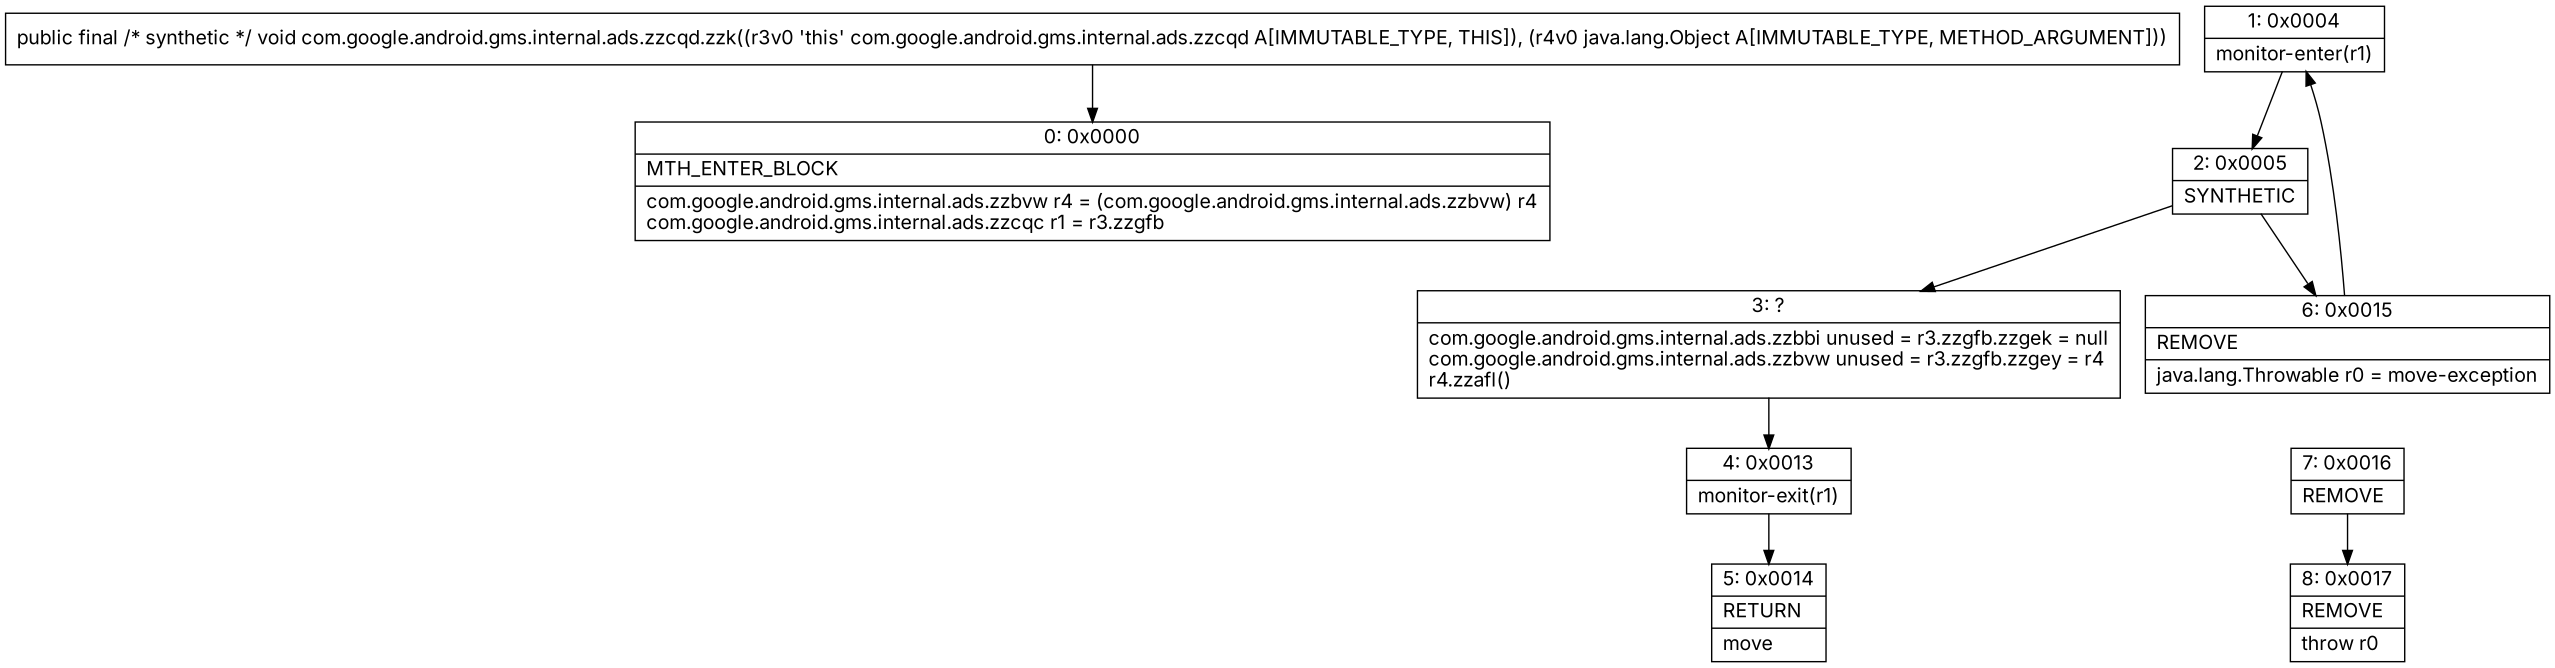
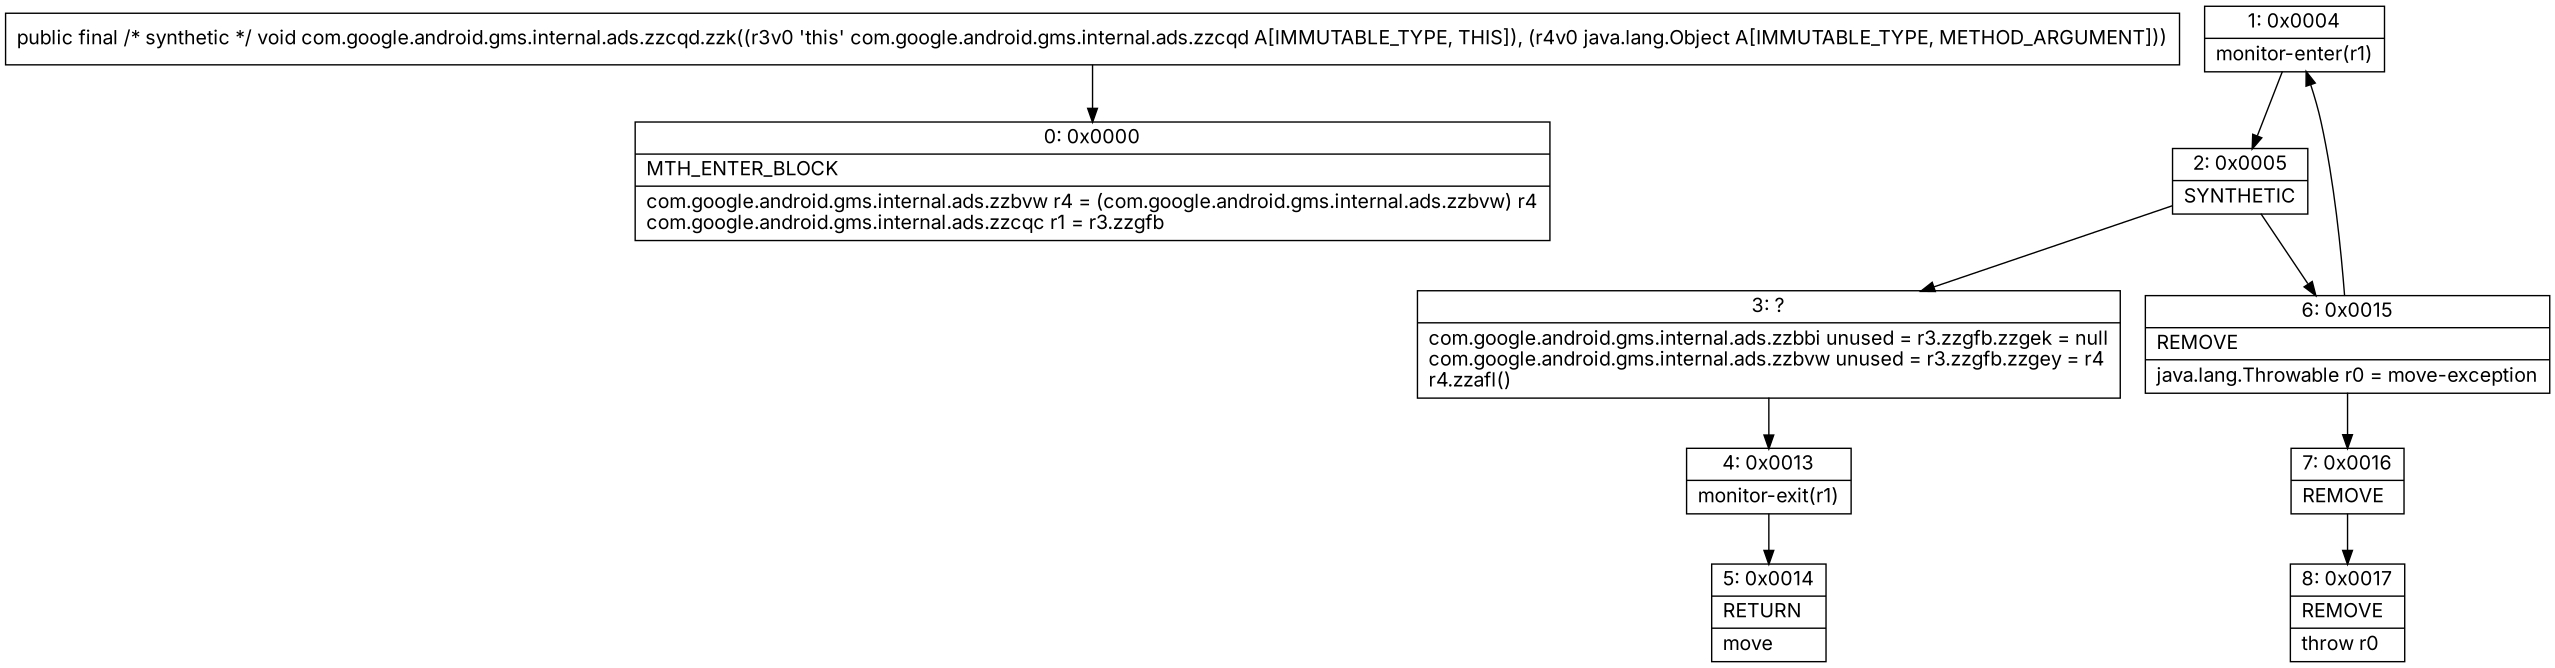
none -> (2348, 414)
